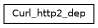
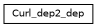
(49, 14) -> (48, 14)
